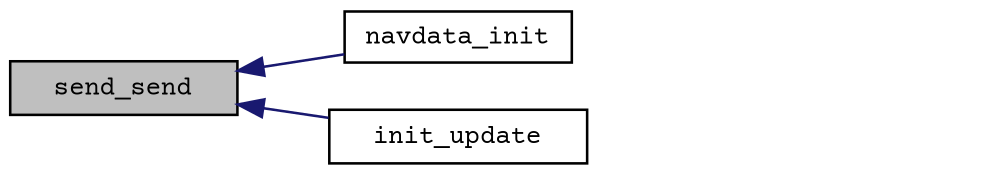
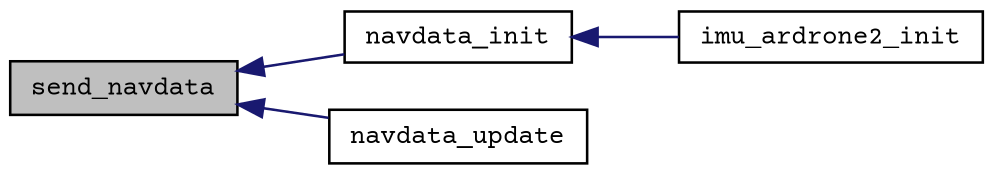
none -> (831, 37)
(124, 88) -> (124, 88)
(458, 137) -> (458, 137)
